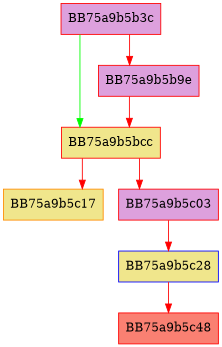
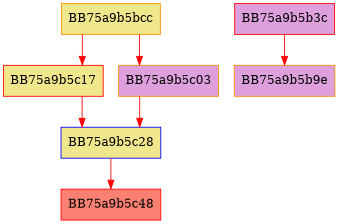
(80, 77) -> none
(149, 81) -> (285, 81)
none -> (82, 107)
(129, 107) -> none
(111, 143) -> (111, 19)
(53, 205) -> (53, 81)
(169, 205) -> (169, 81)
